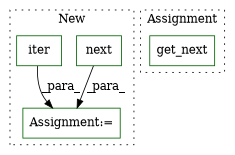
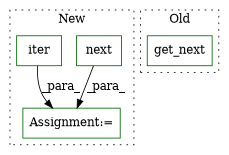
(183, 20) -> (180, 20)
